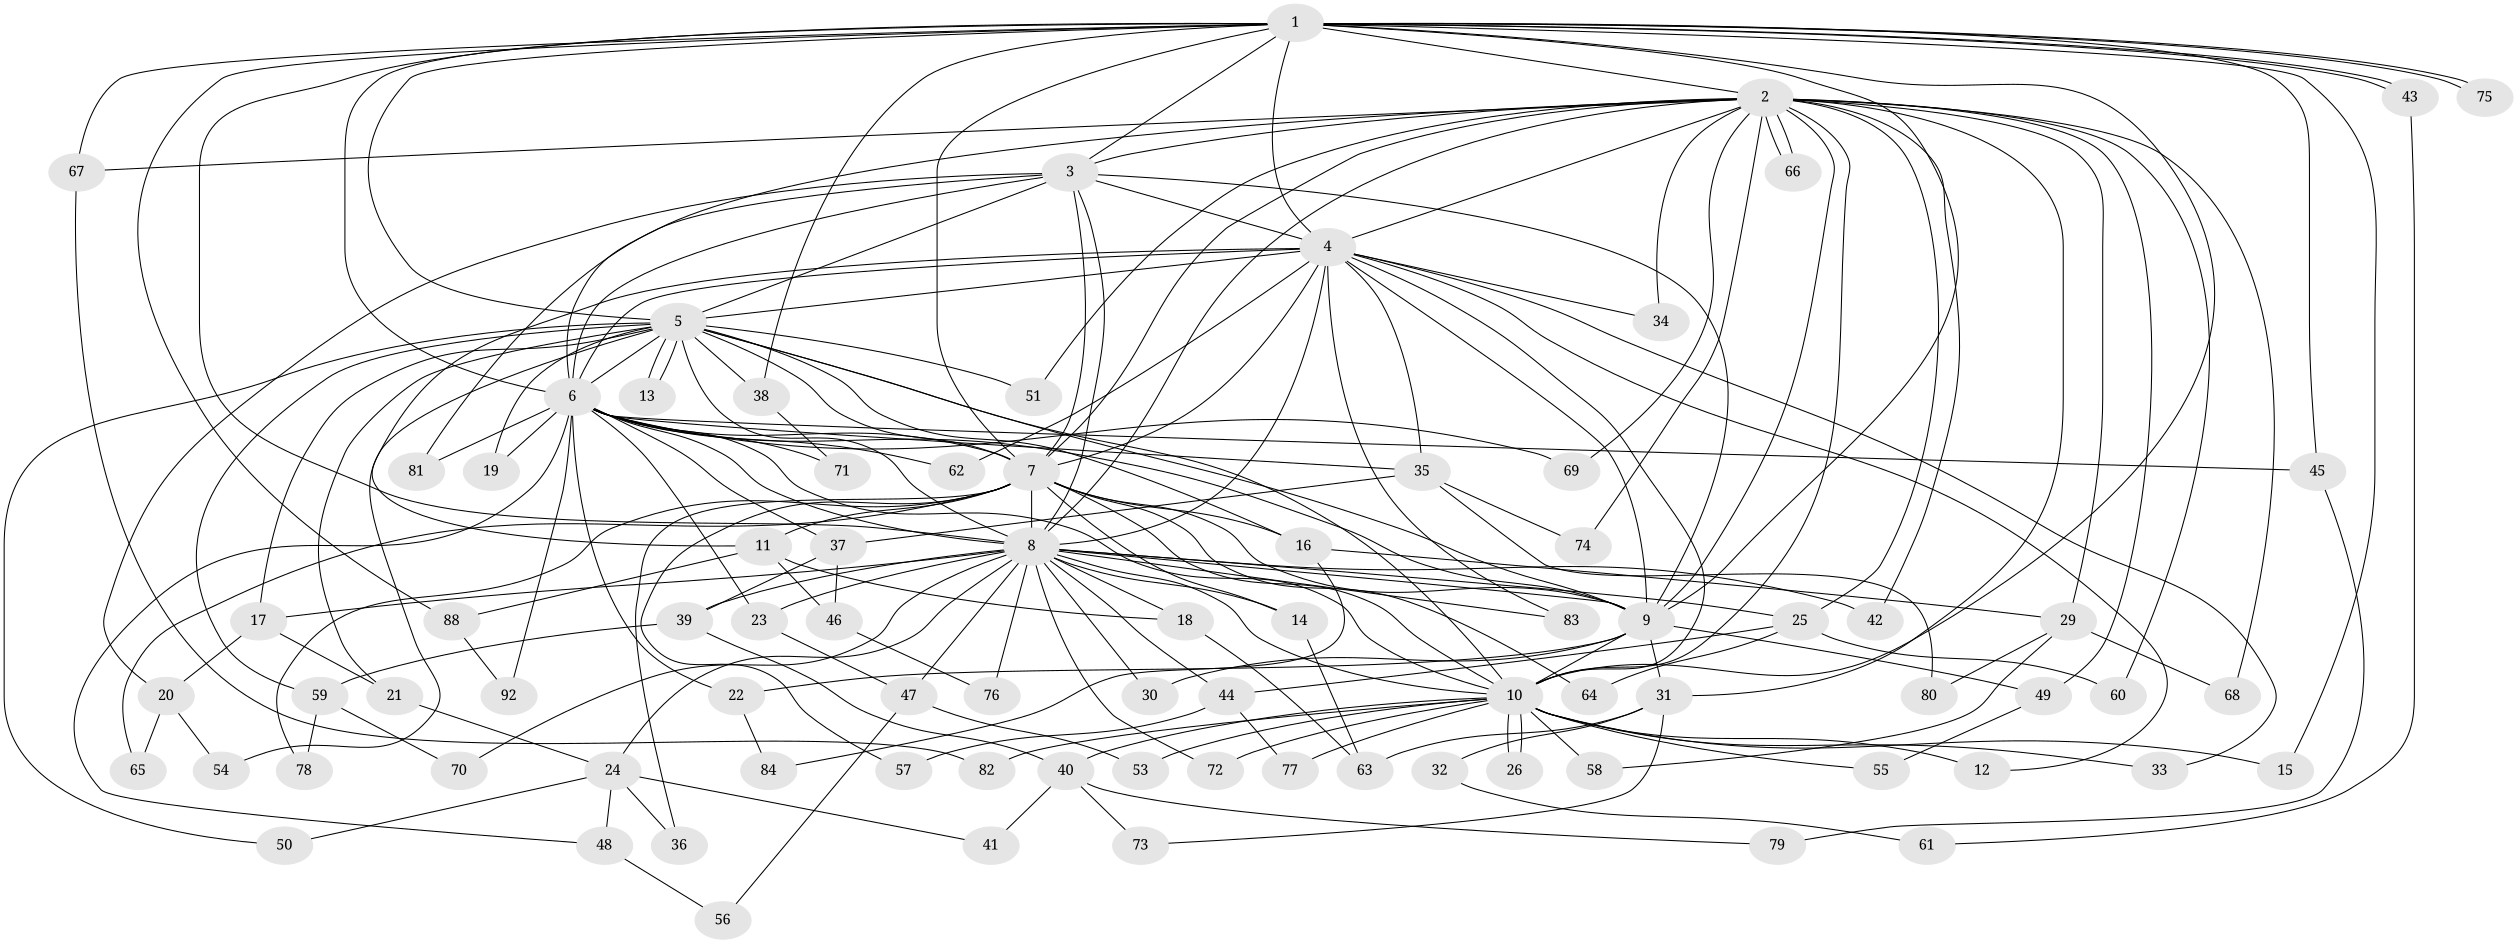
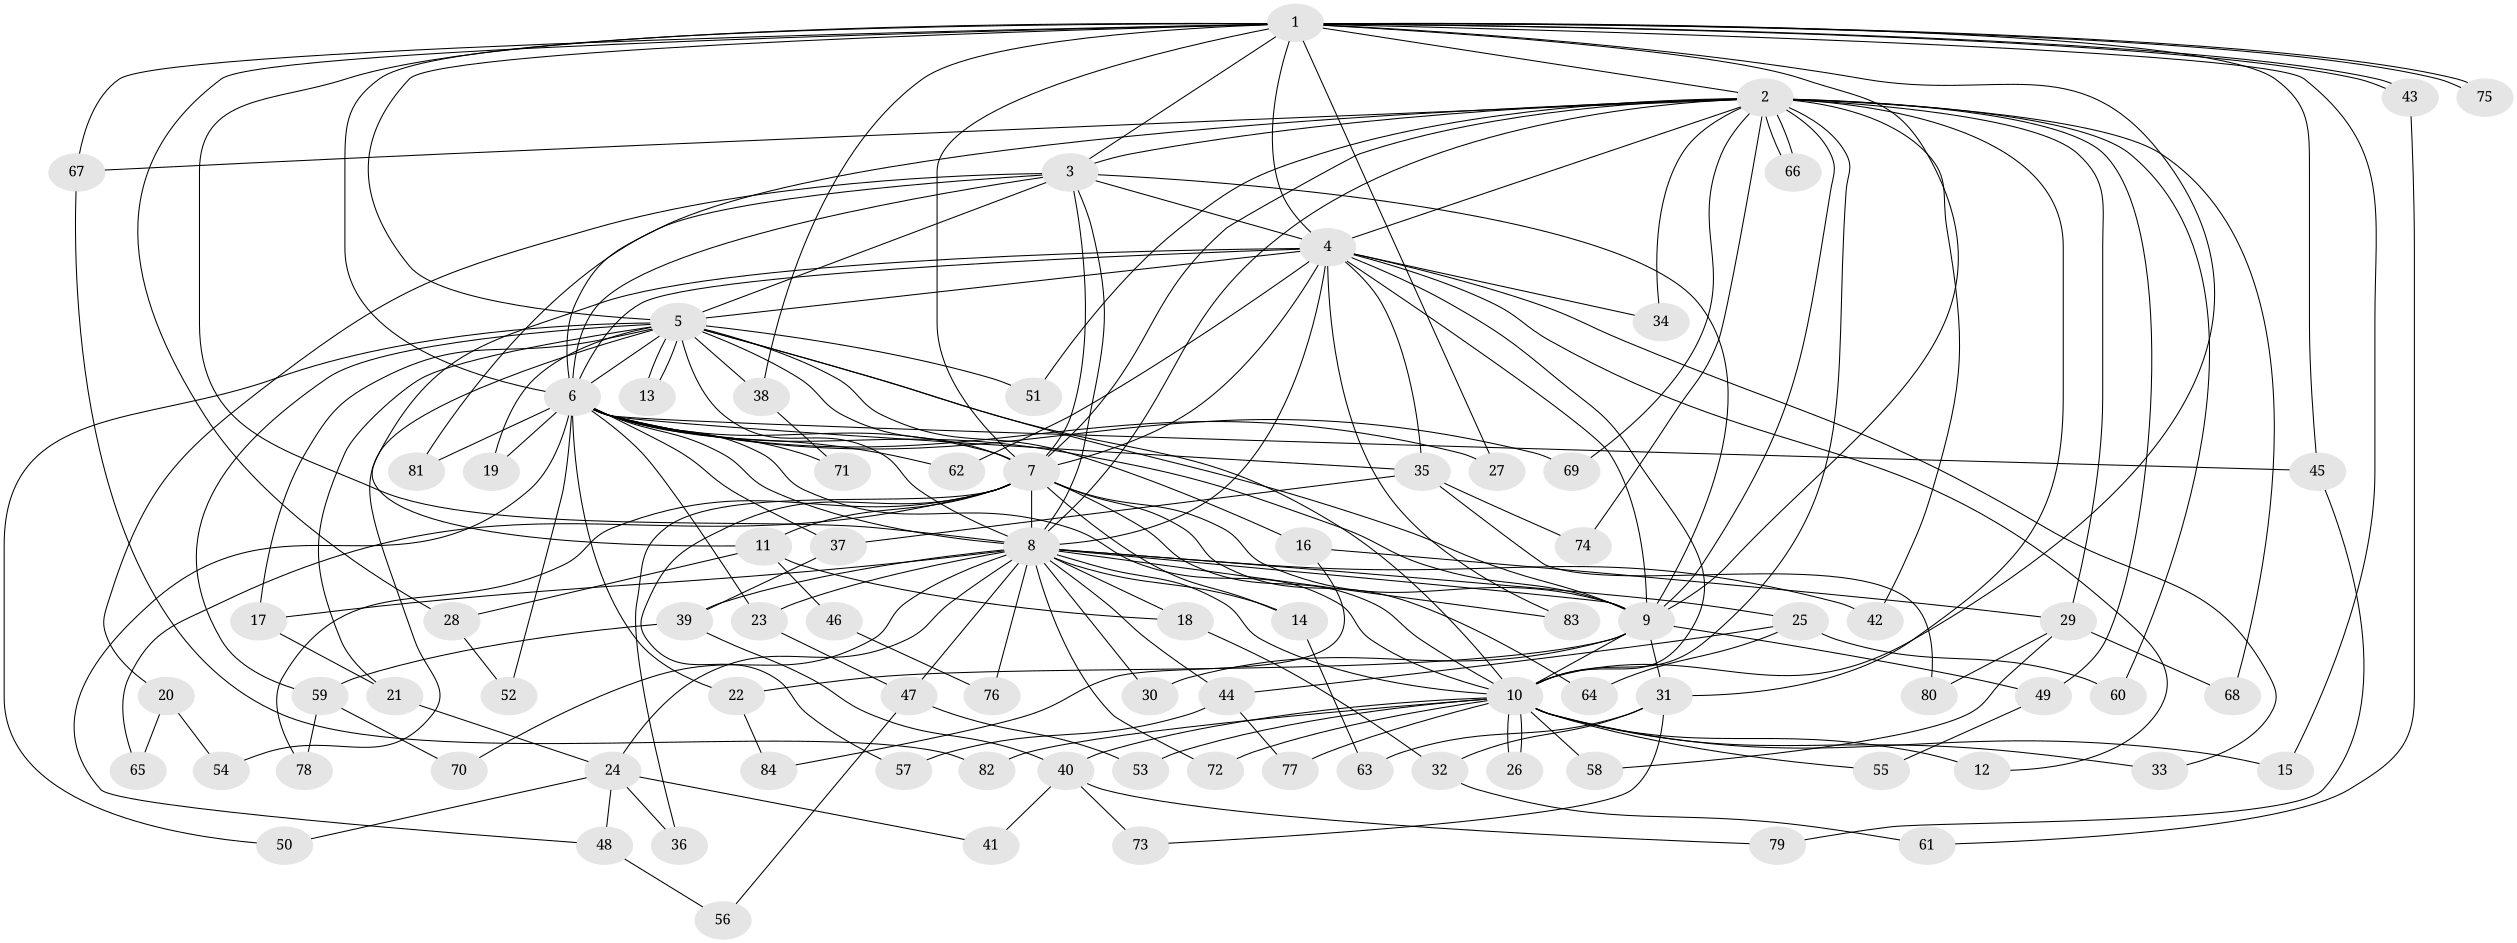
(1938, 319) -> none
none -> (1497, 472)
(1214, 516) -> none
(836, 583) -> none
(452, 621) -> (452, 621)
(213, 659) -> none
(509, 696) -> (509, 696)
(1288, 697) -> (1324, 691)
